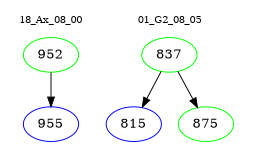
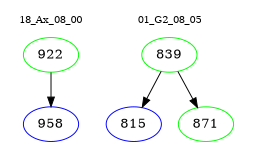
(51, 55) -> (51, 55)
(169, 55) -> (169, 55)
(51, 124) -> (51, 124)
(206, 124) -> (206, 124)
